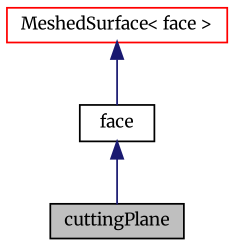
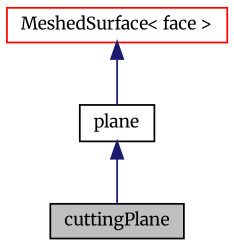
(117, 123) -> (117, 123)
